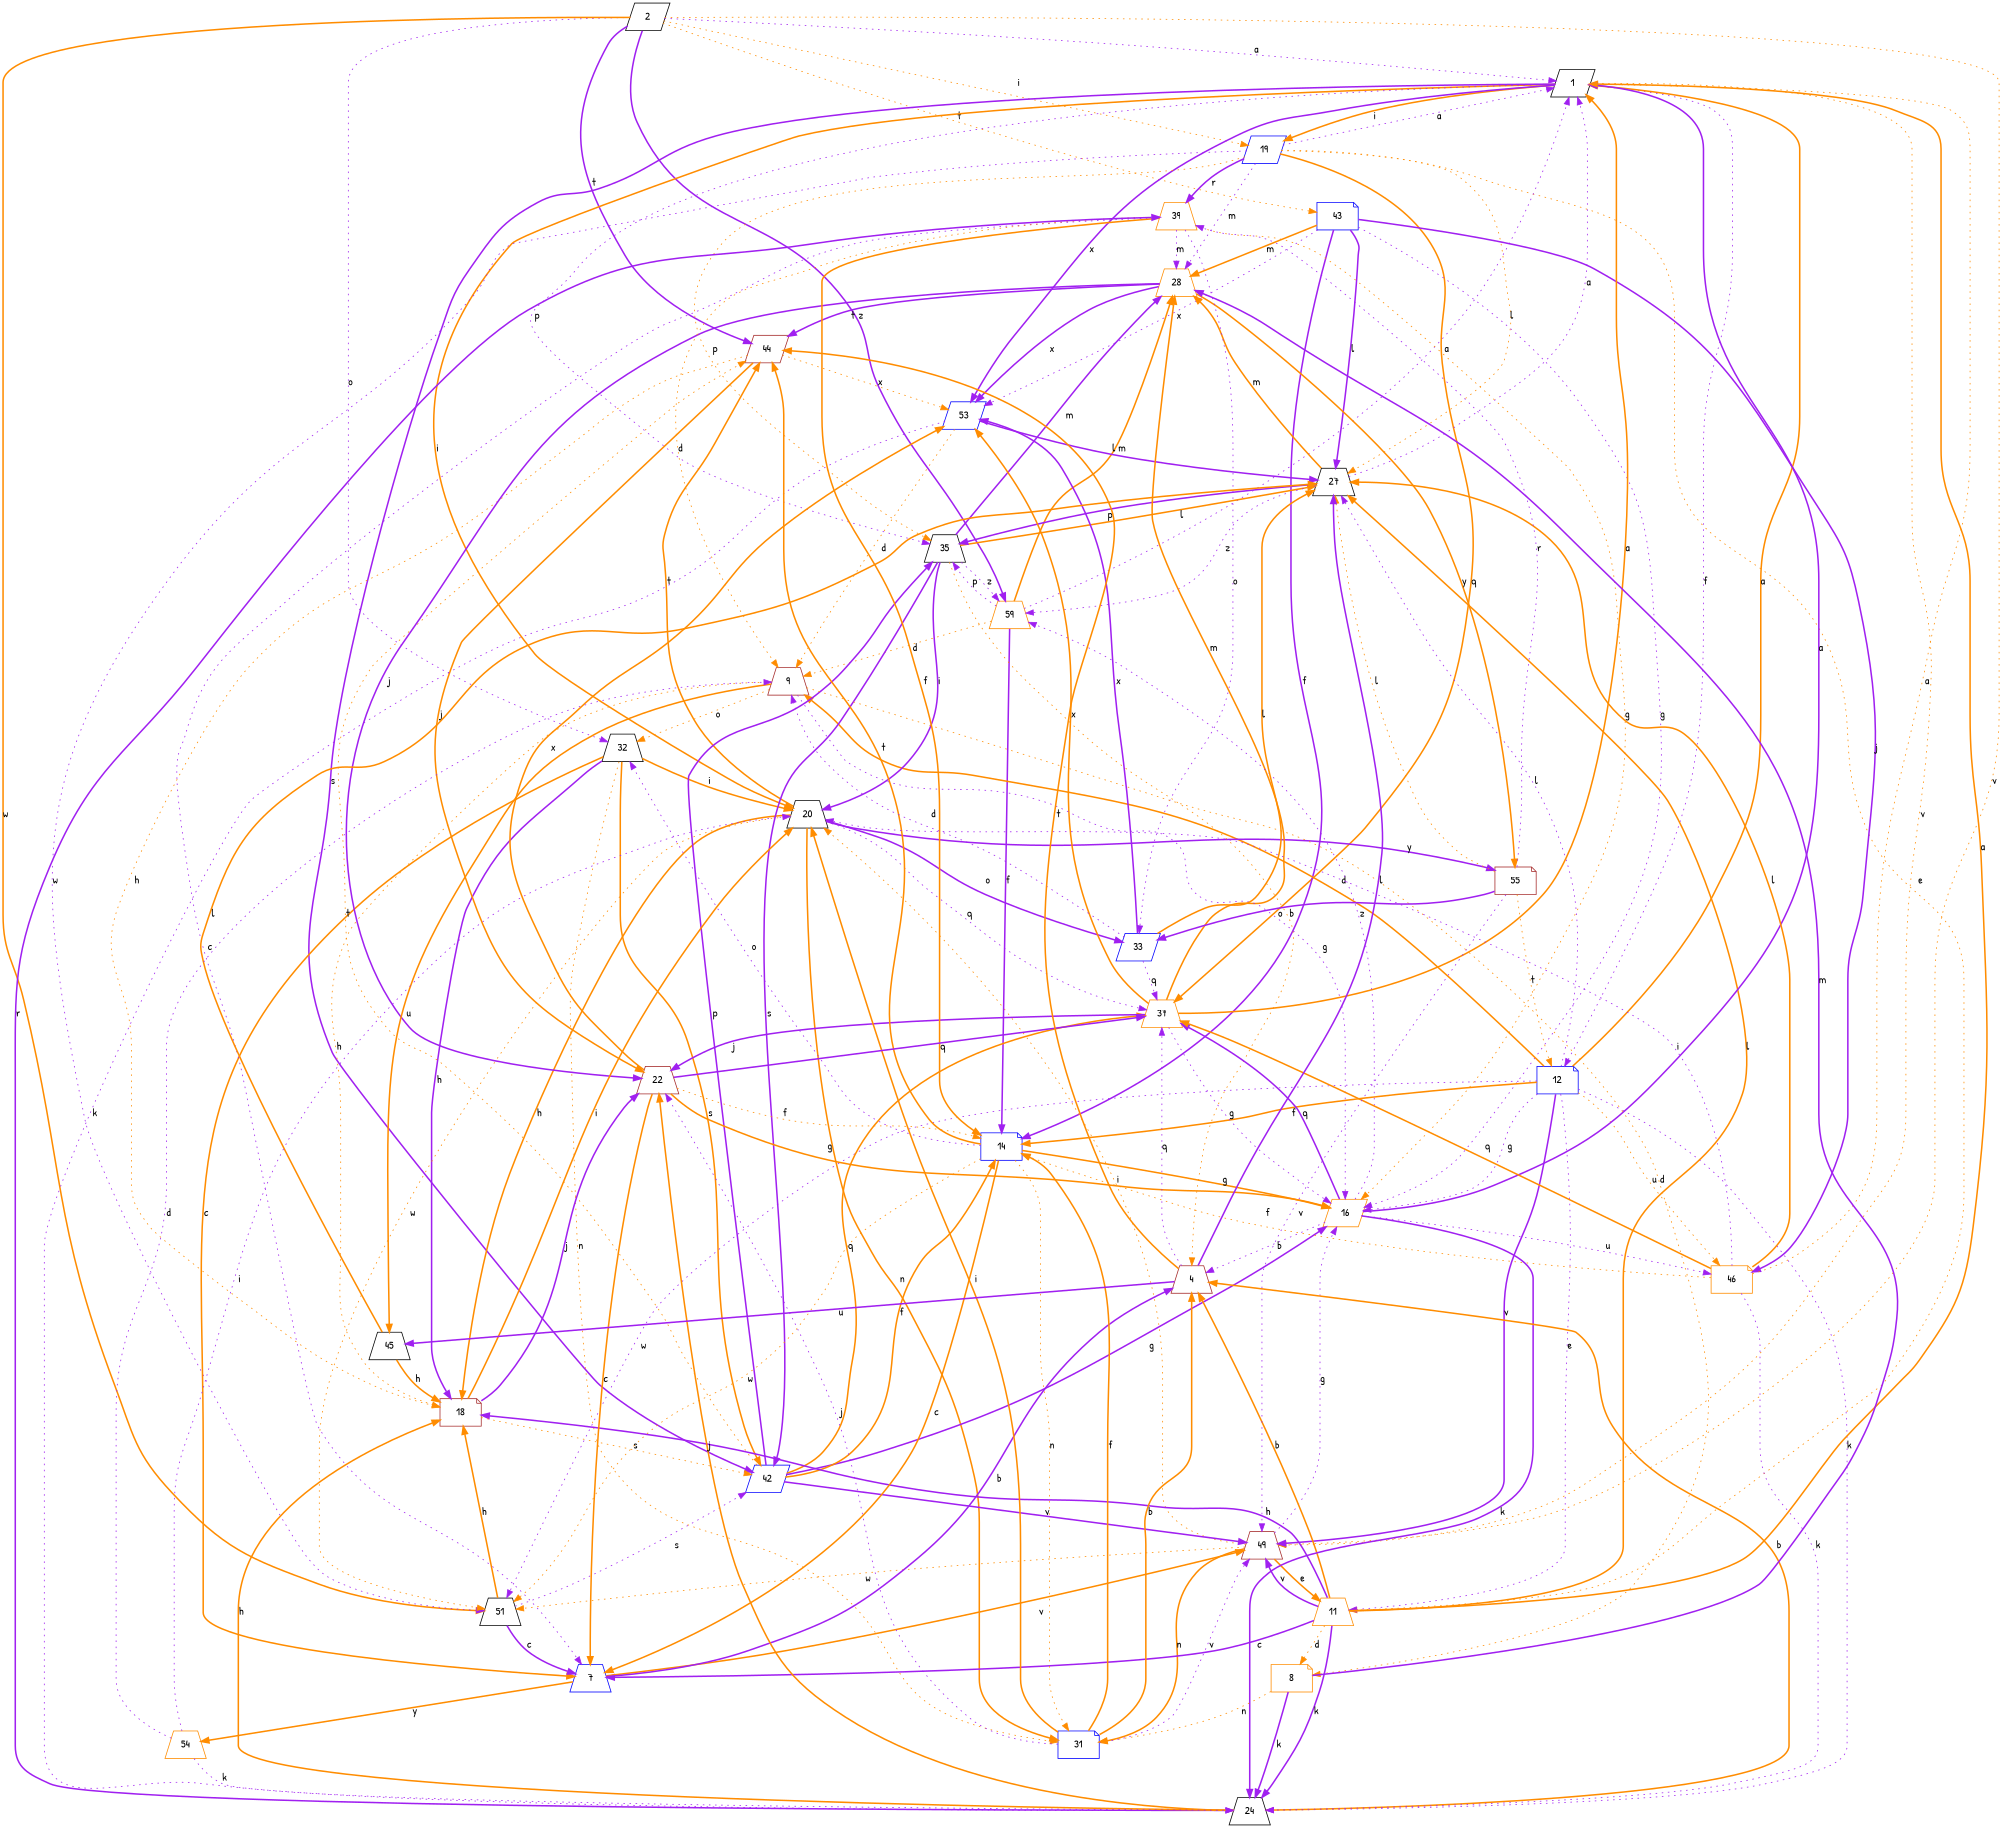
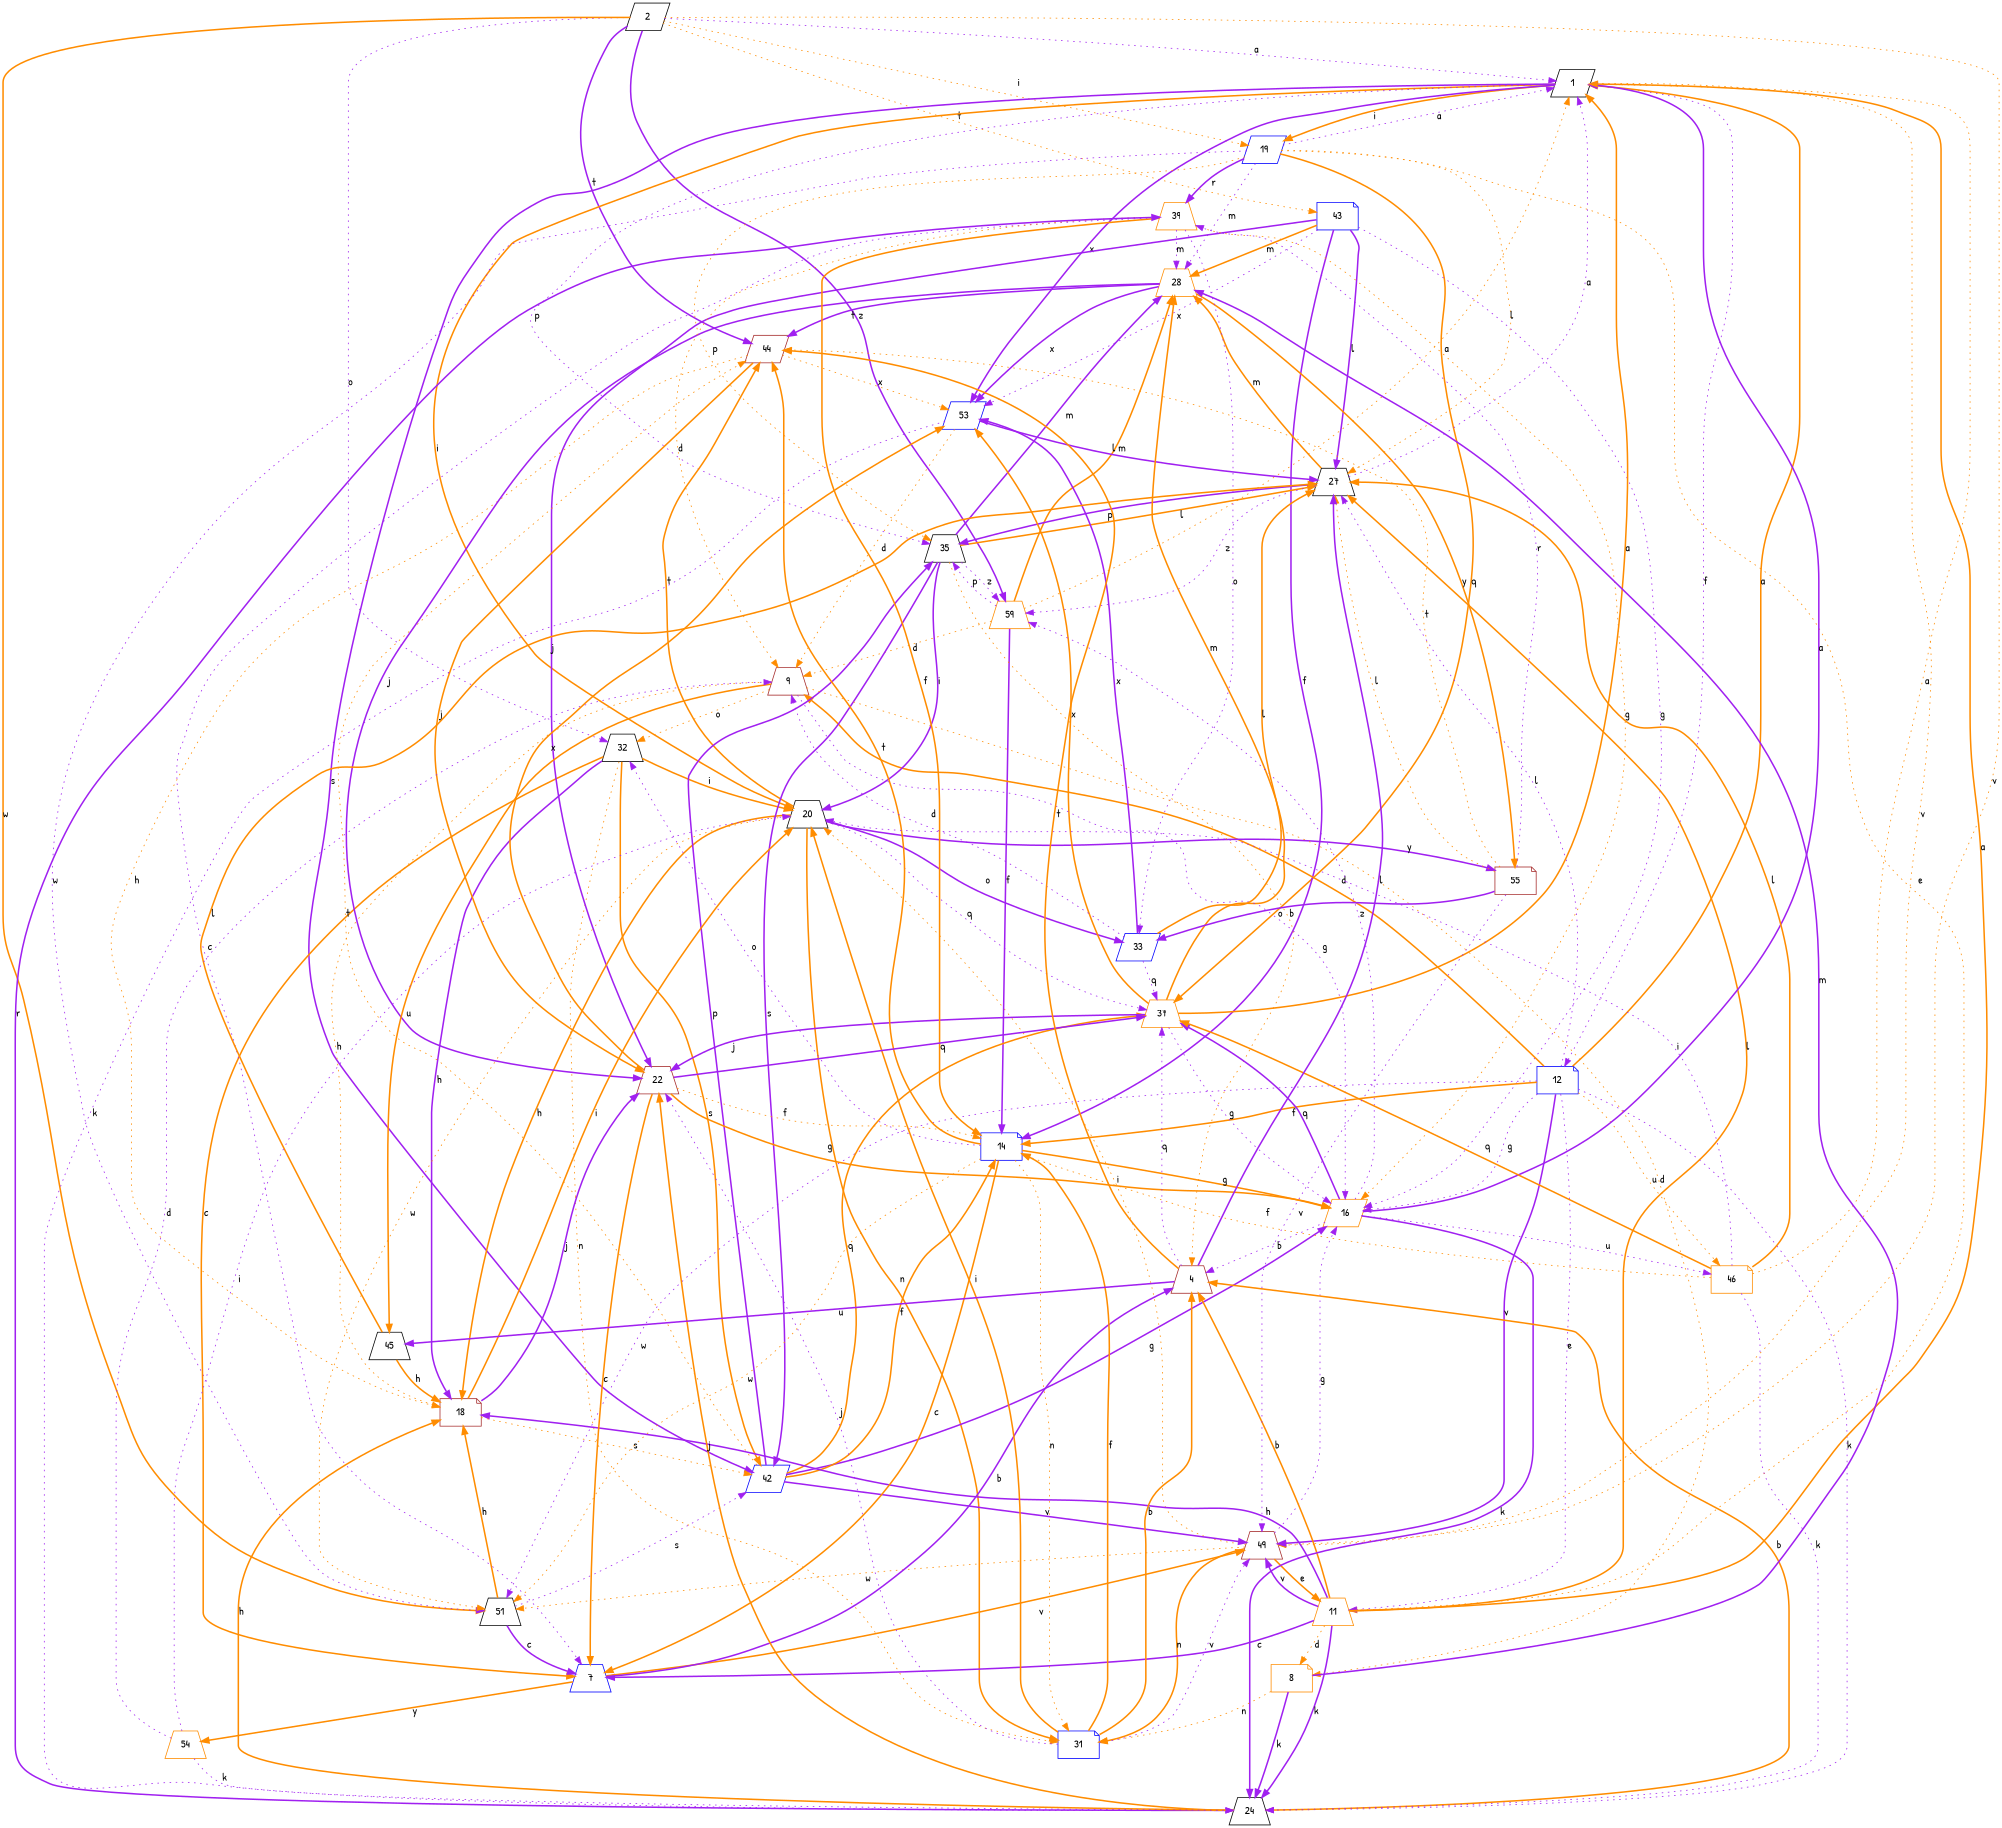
(1356, 417) -> (1356, 417)
(1861, 613) -> (597, 403)
(1530, 978) -> (1273, 430)
